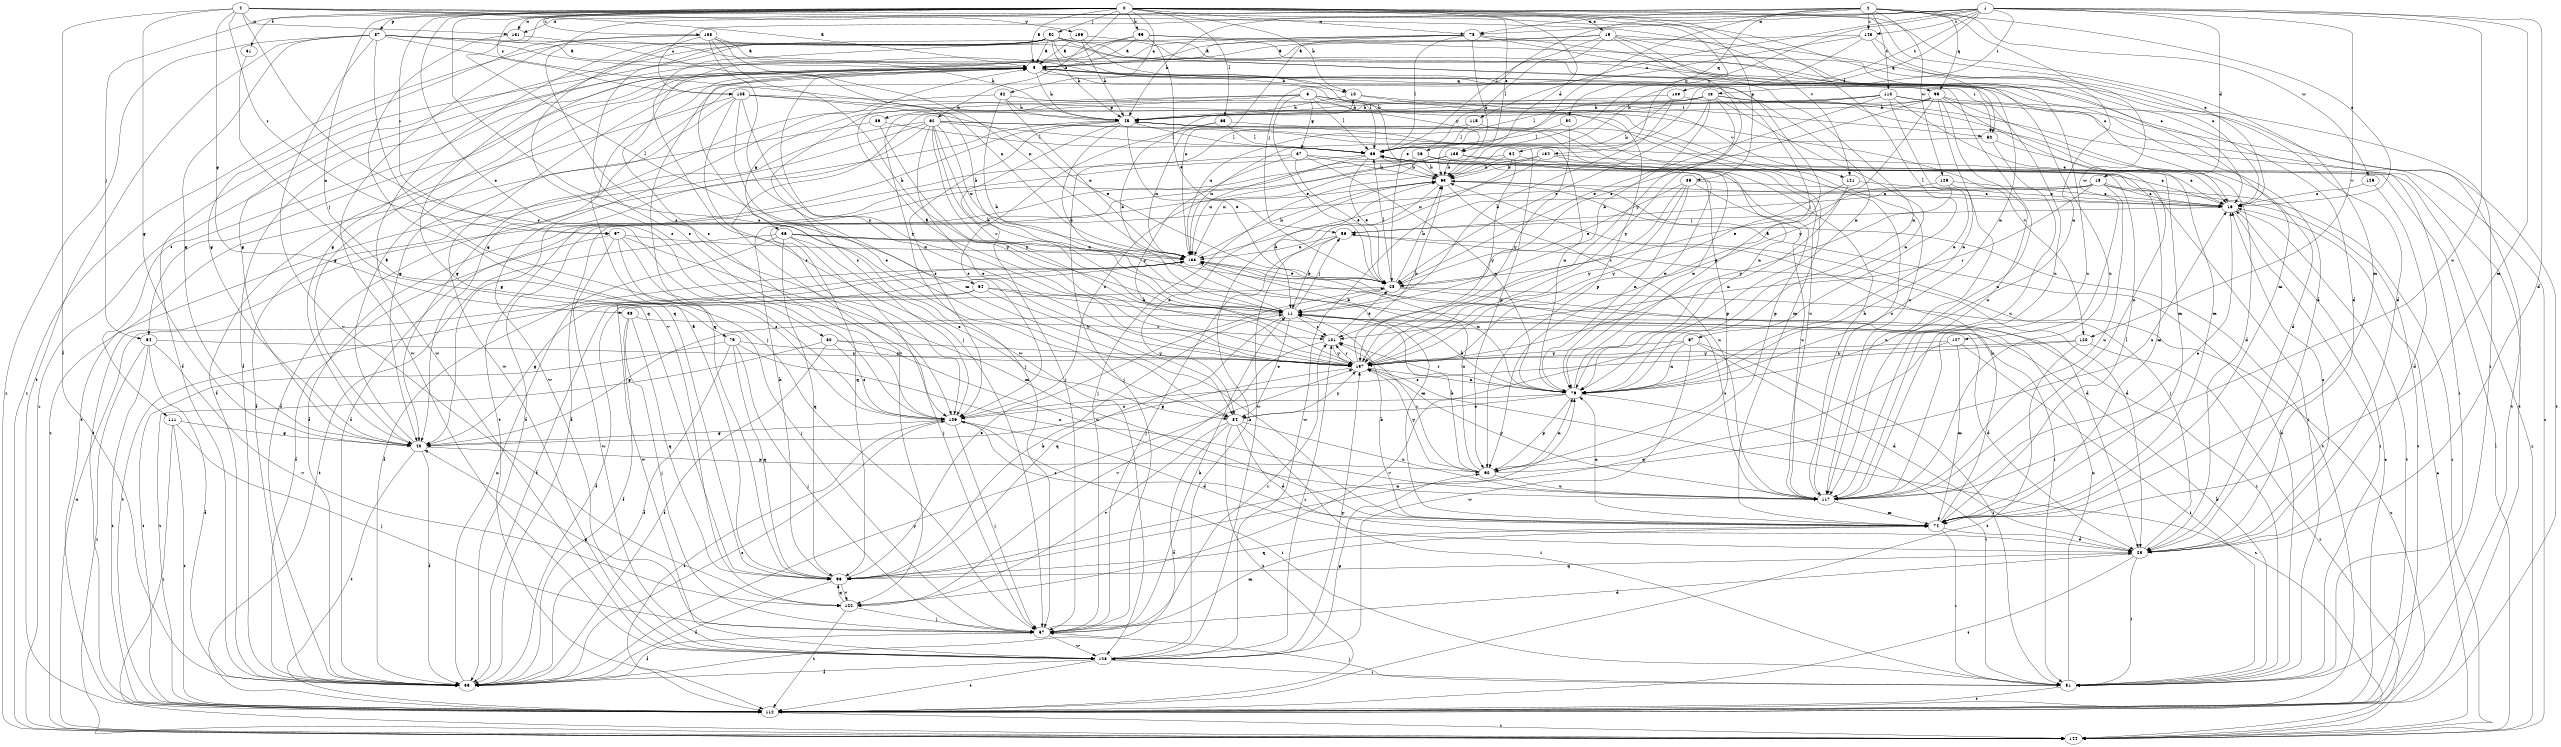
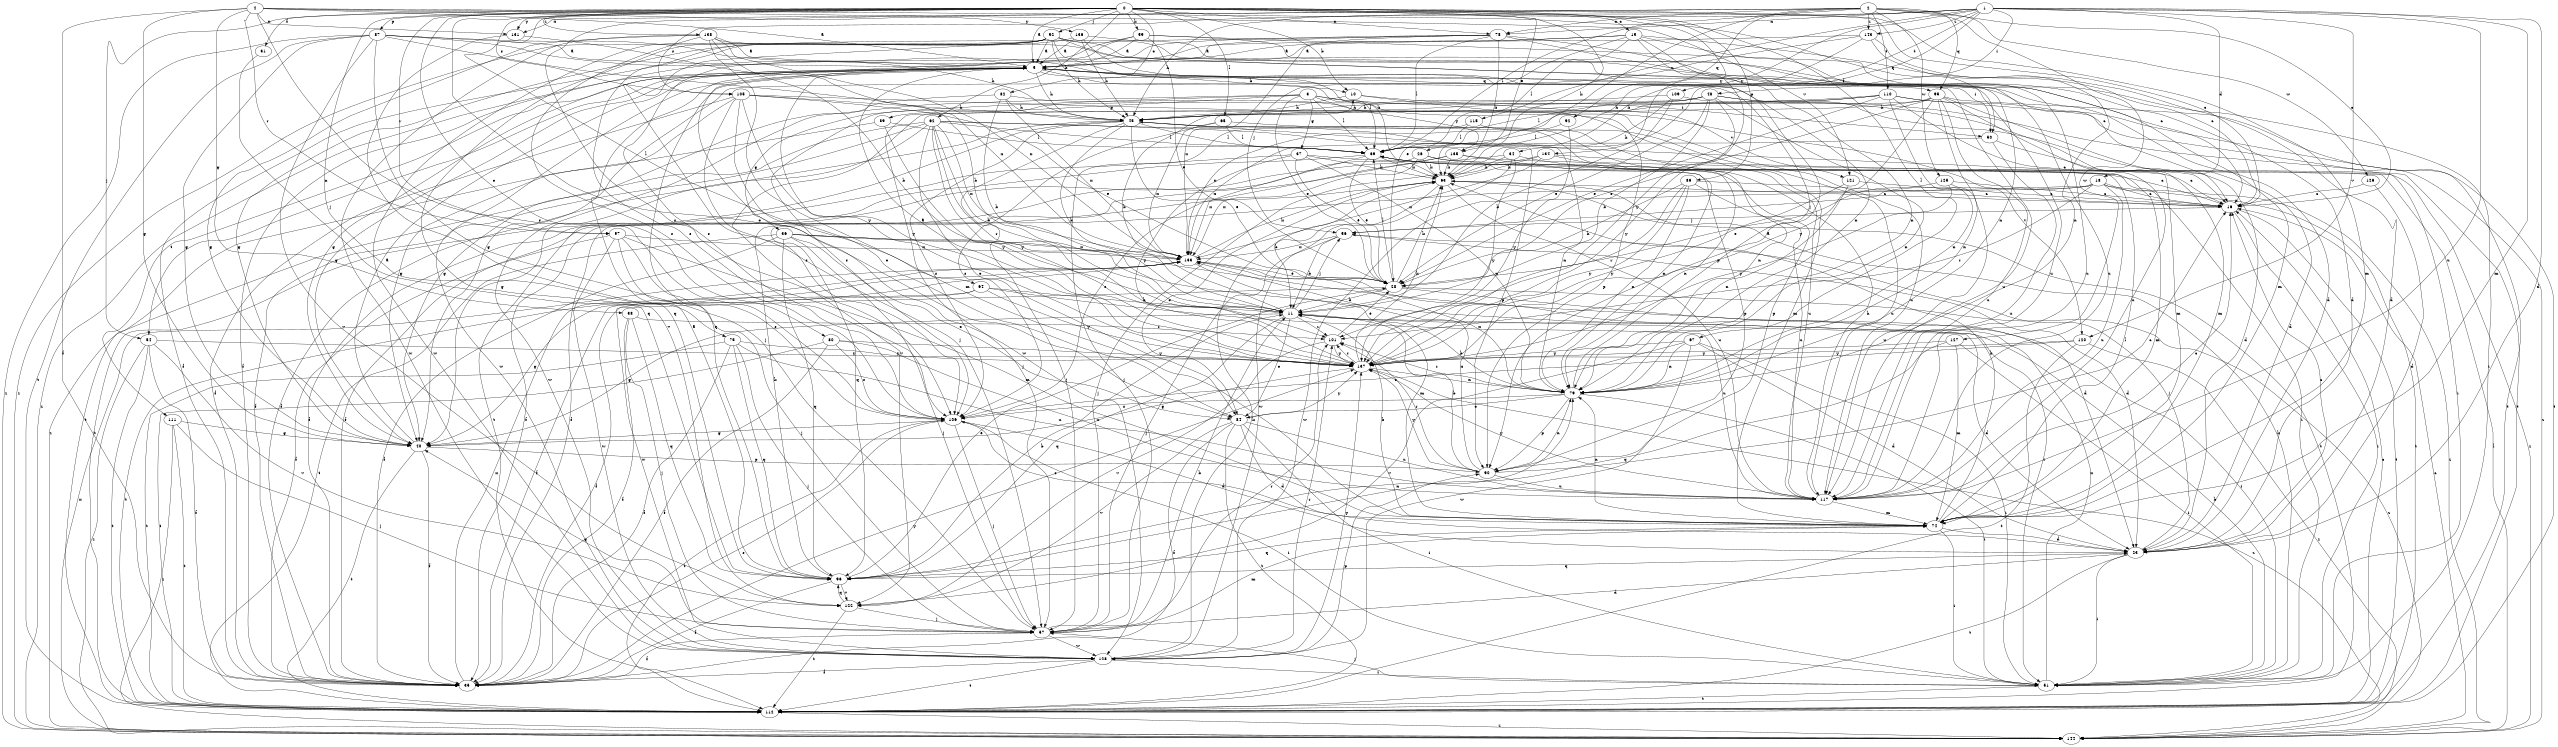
(528, 22) -> (527, 22)
(1560, 94) -> (1581, 94)
(1588, 234) -> (1588, 234)
